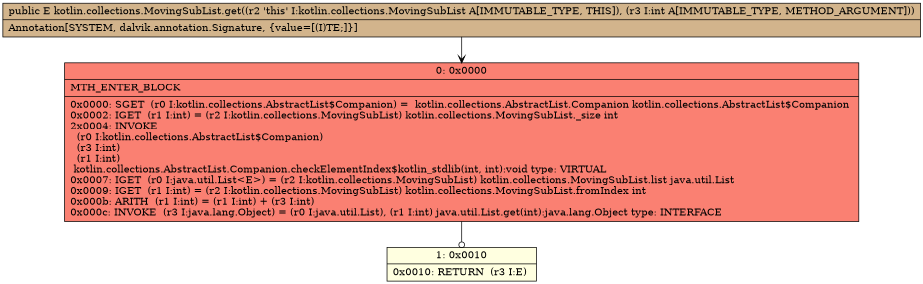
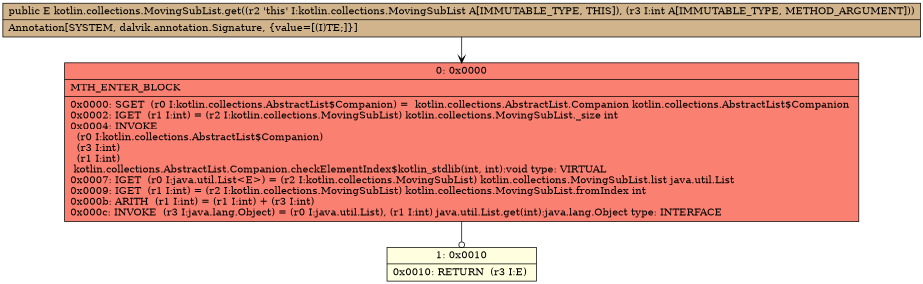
(117, 126) -> (117, 126)
